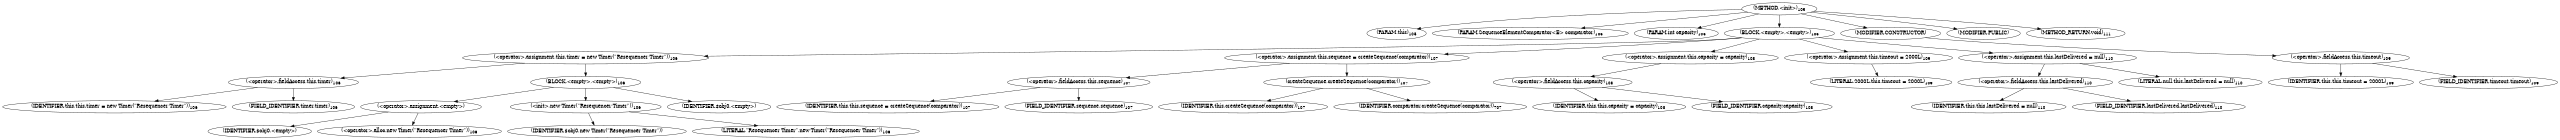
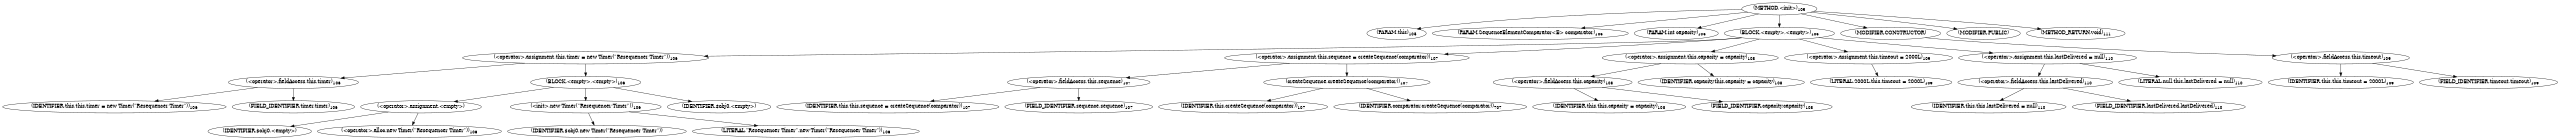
none -> (1721, 82)
